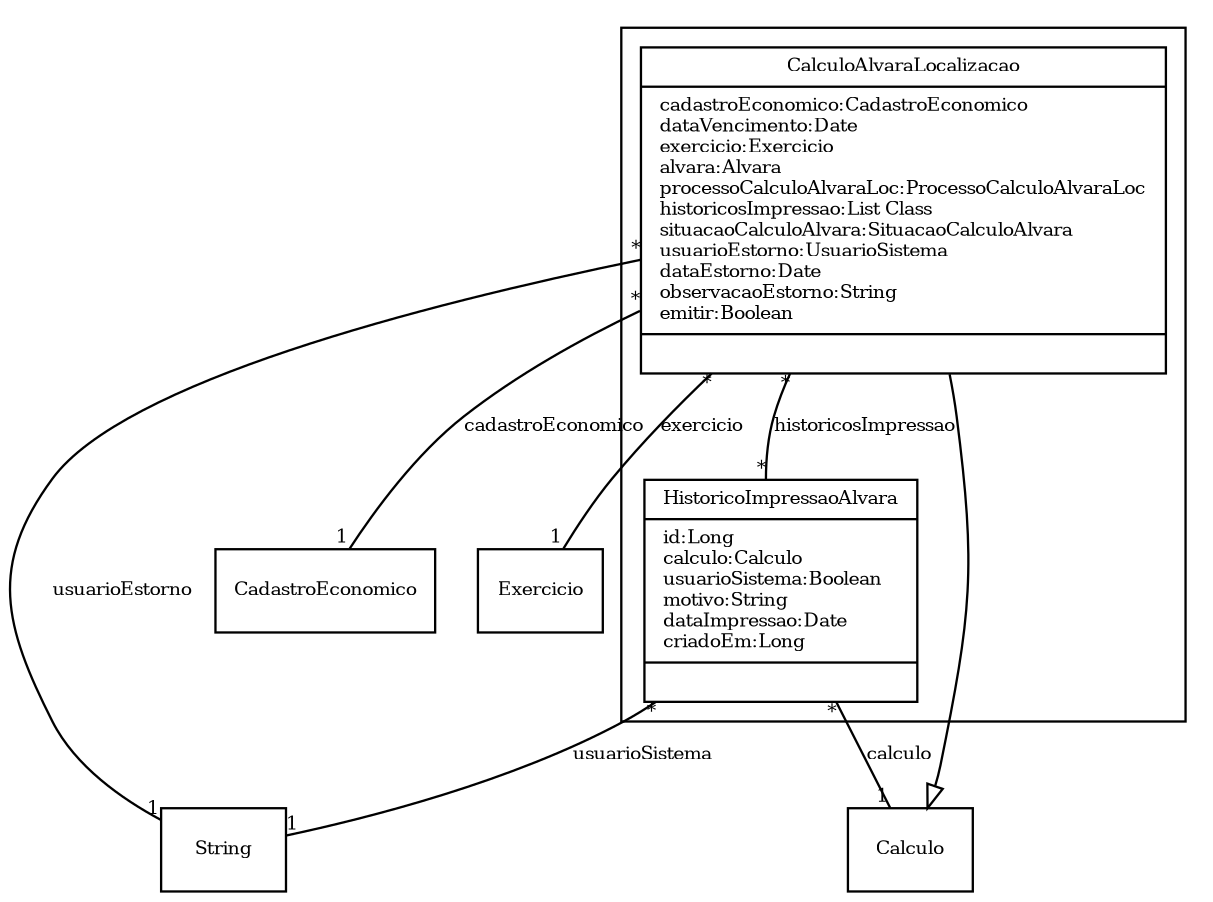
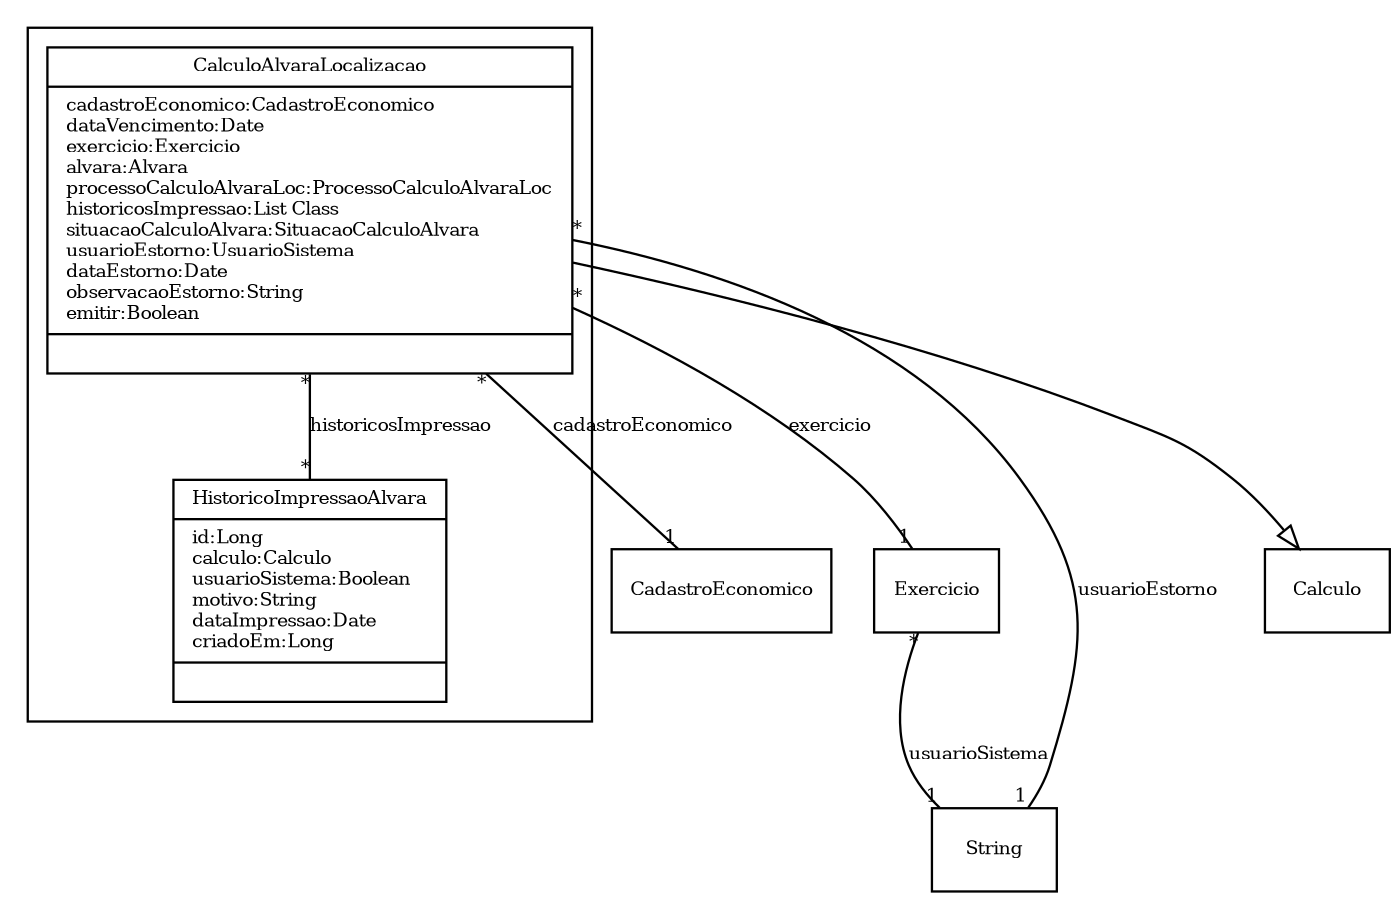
(863, 755) -> none
(477, 784) -> (900, 725)
